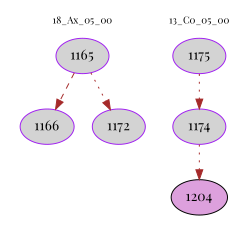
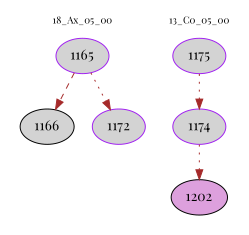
(47, 127) -> (47, 127)
(199, 197) -> (199, 197)
